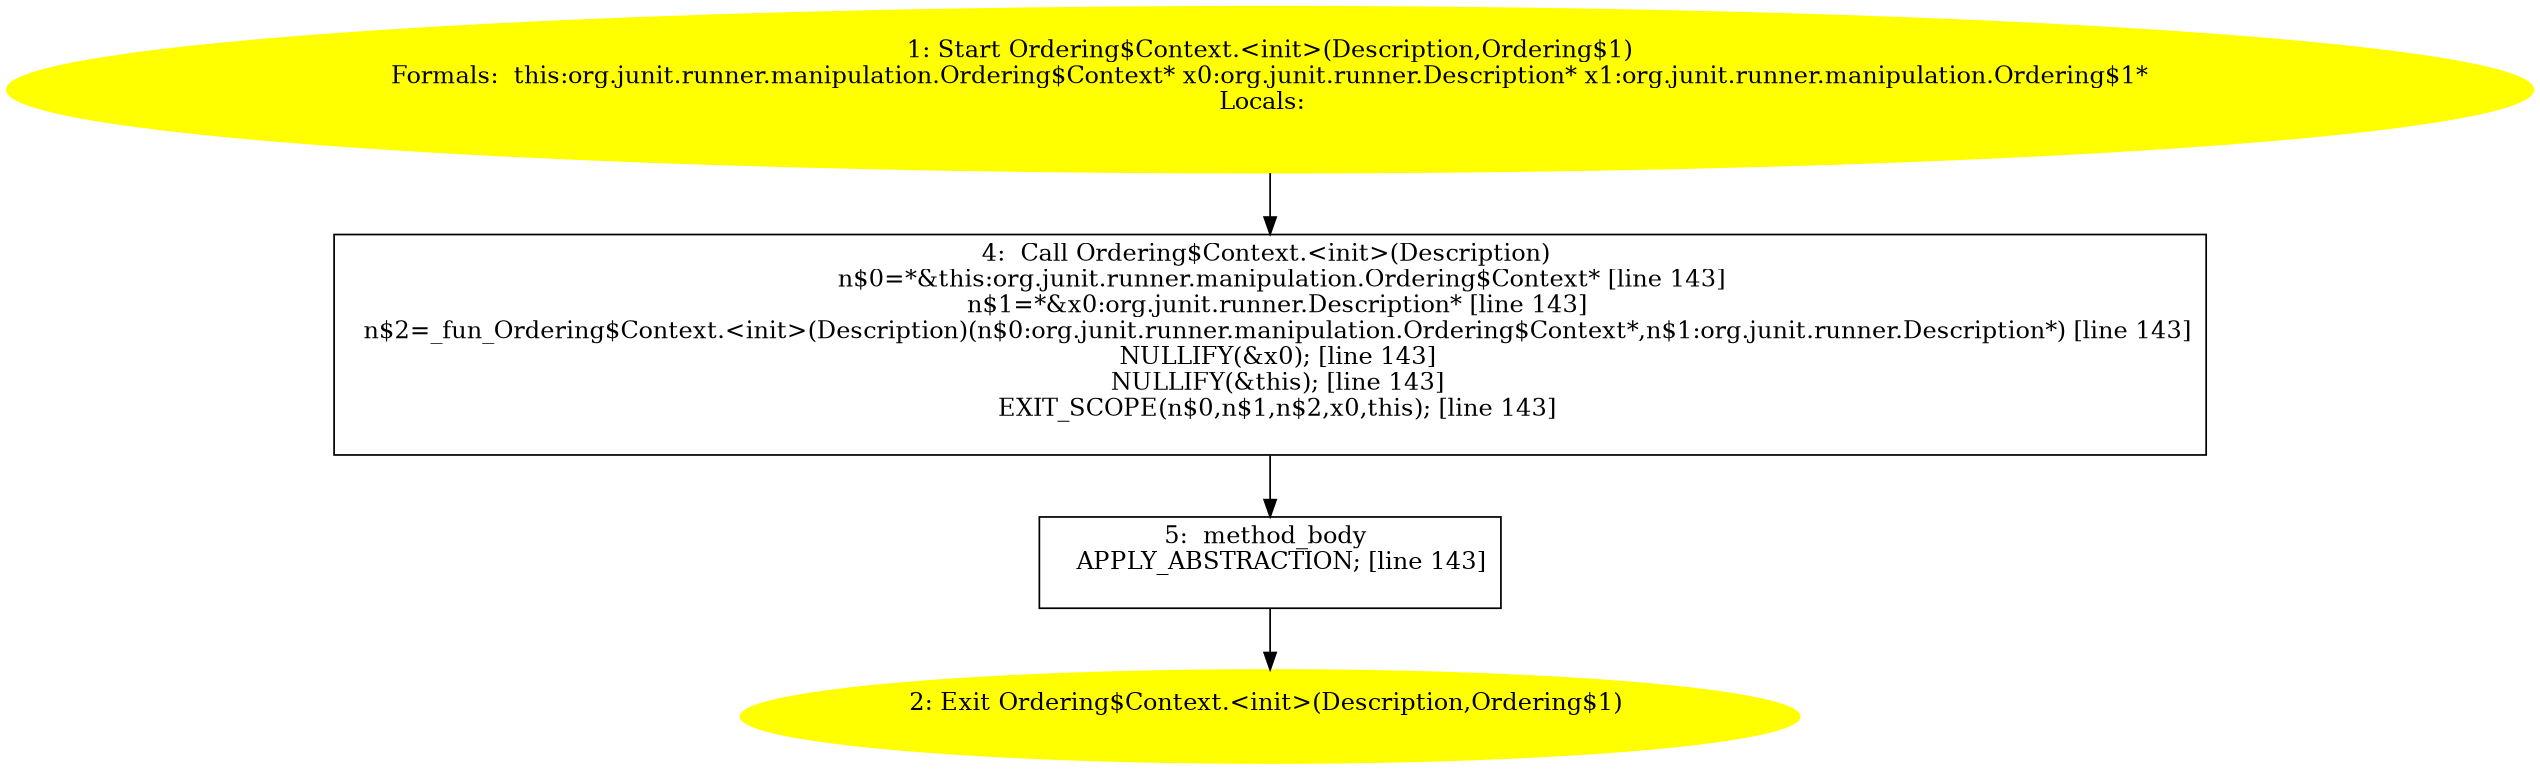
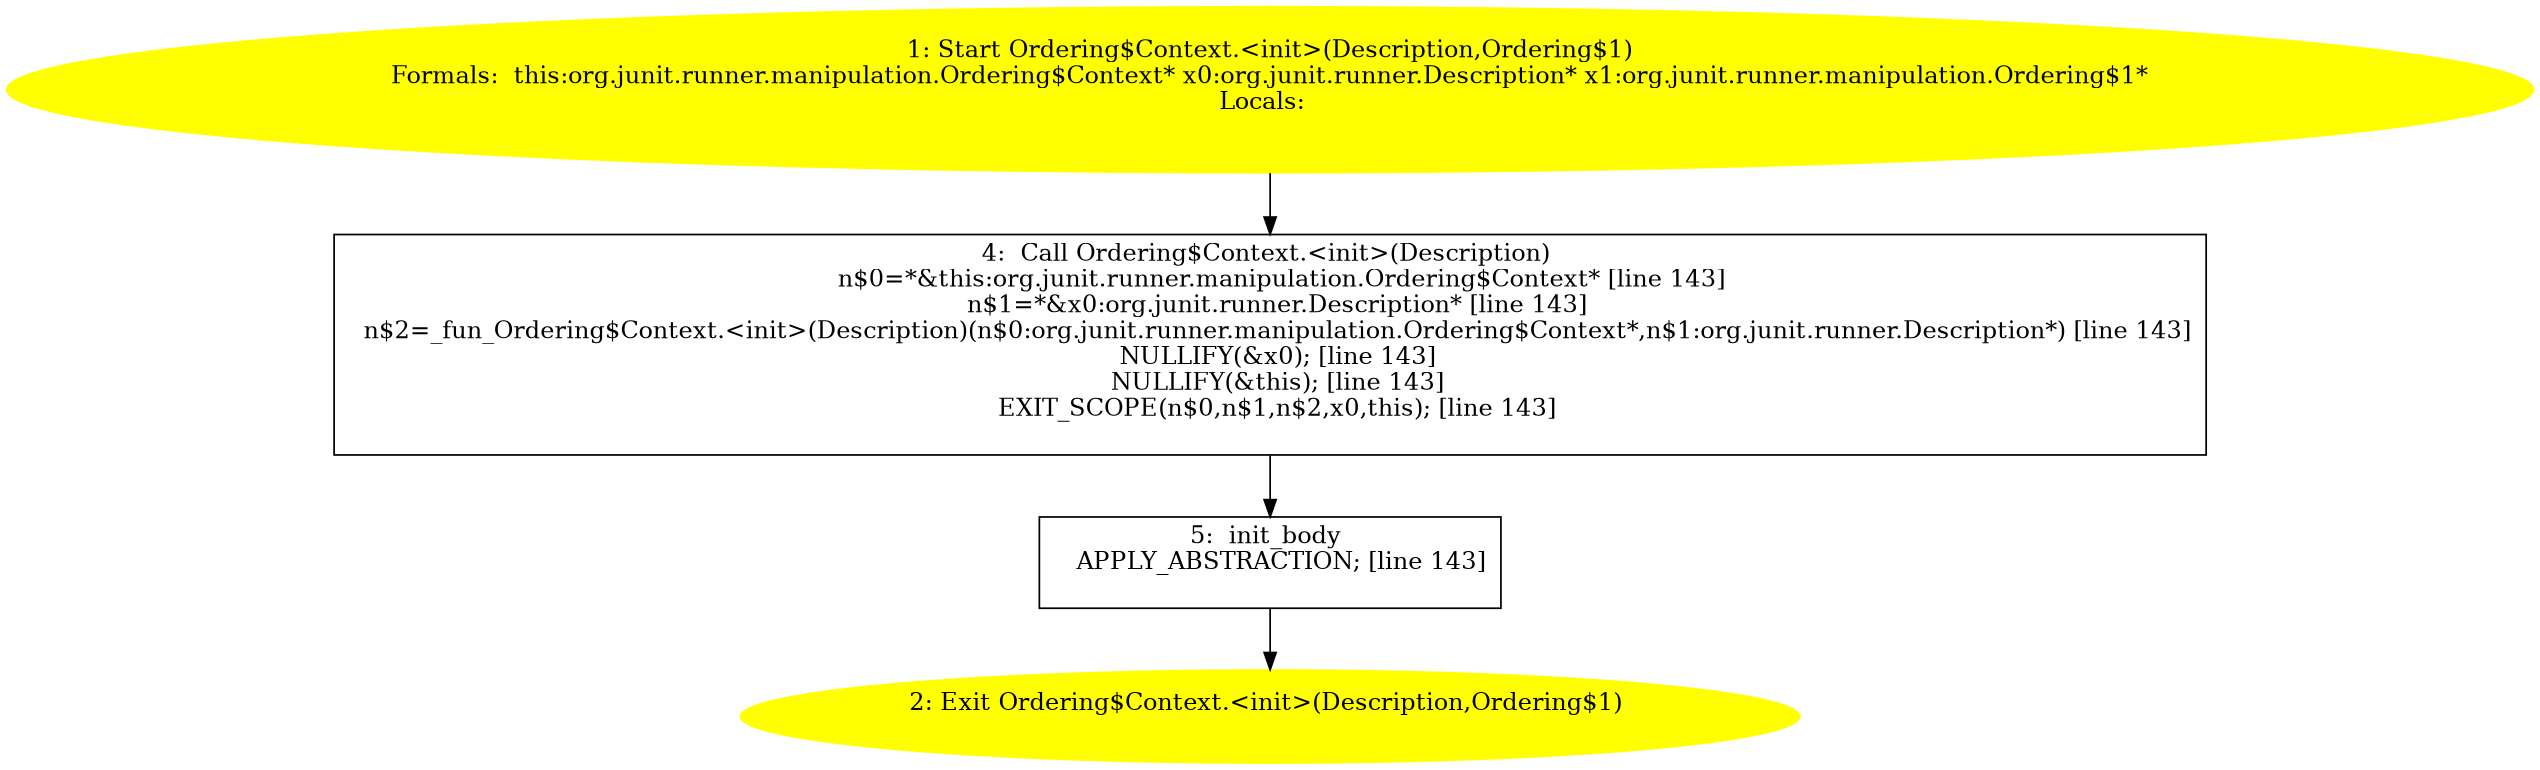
(1270, 563) -> (1270, 563)
